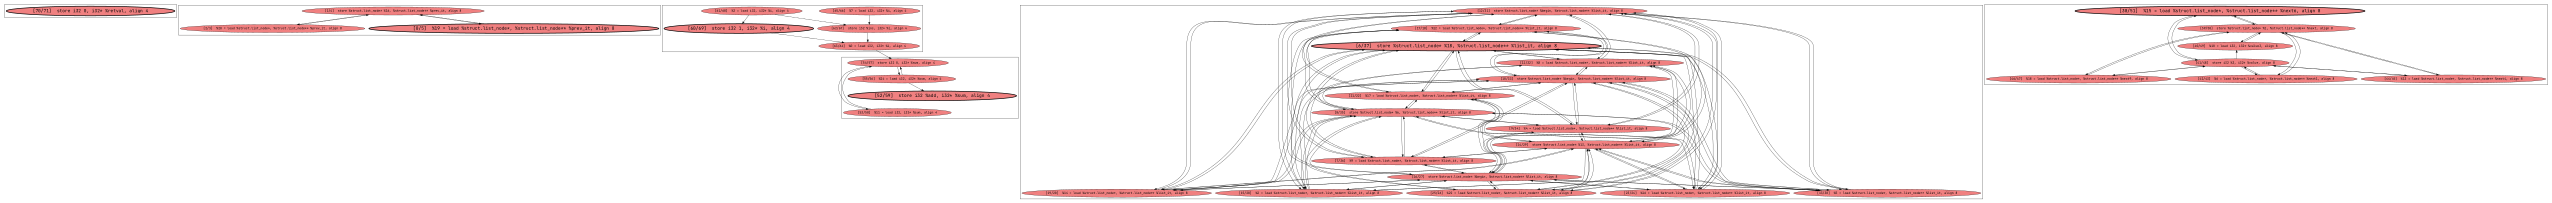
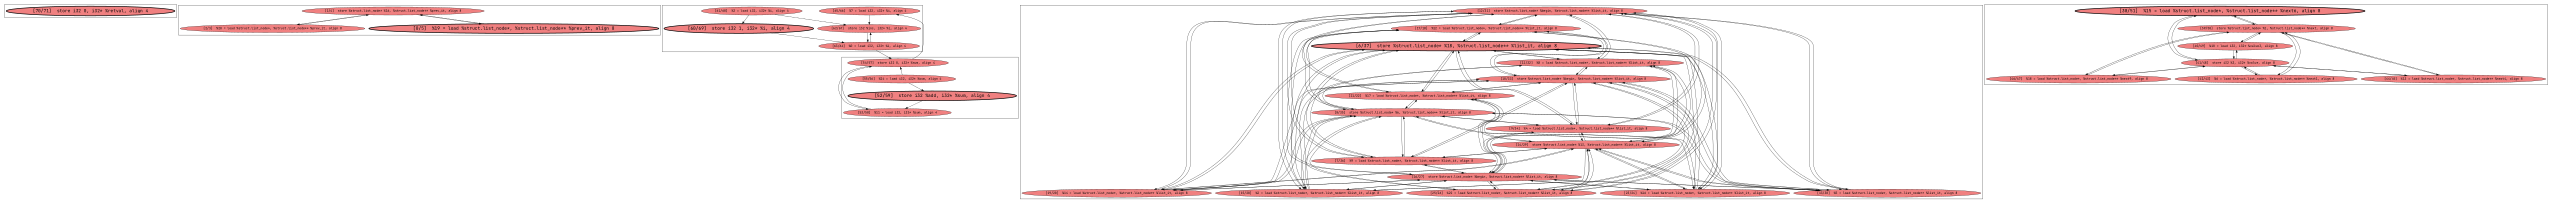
none -> (871, 38)
none -> (2234, 53)
(898, 70) -> (921, 22)
none -> (915, 104)
